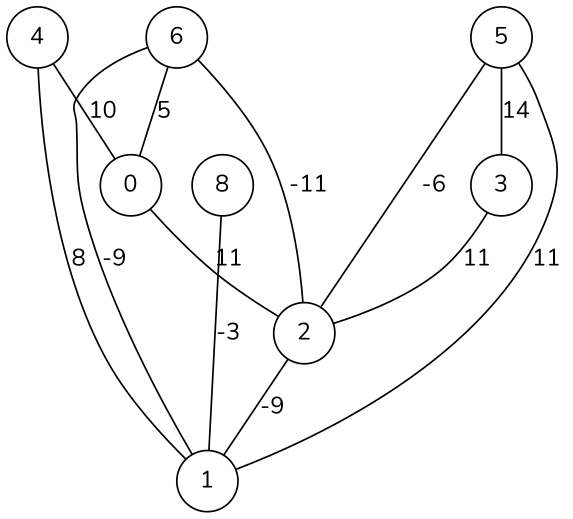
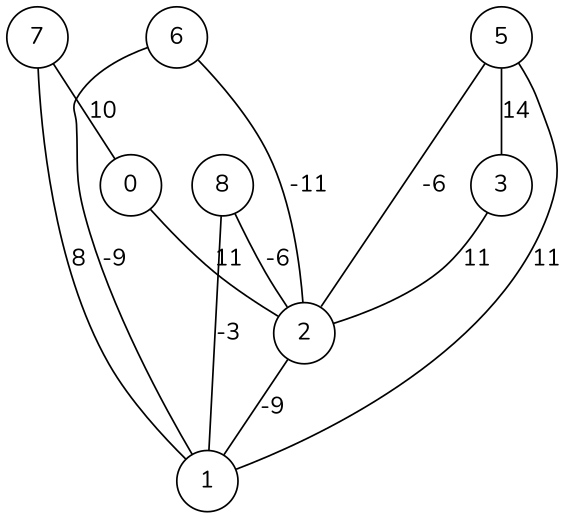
(37, 37) -> (37, 37)
(154, 111) -> none
none -> (259, 261)
